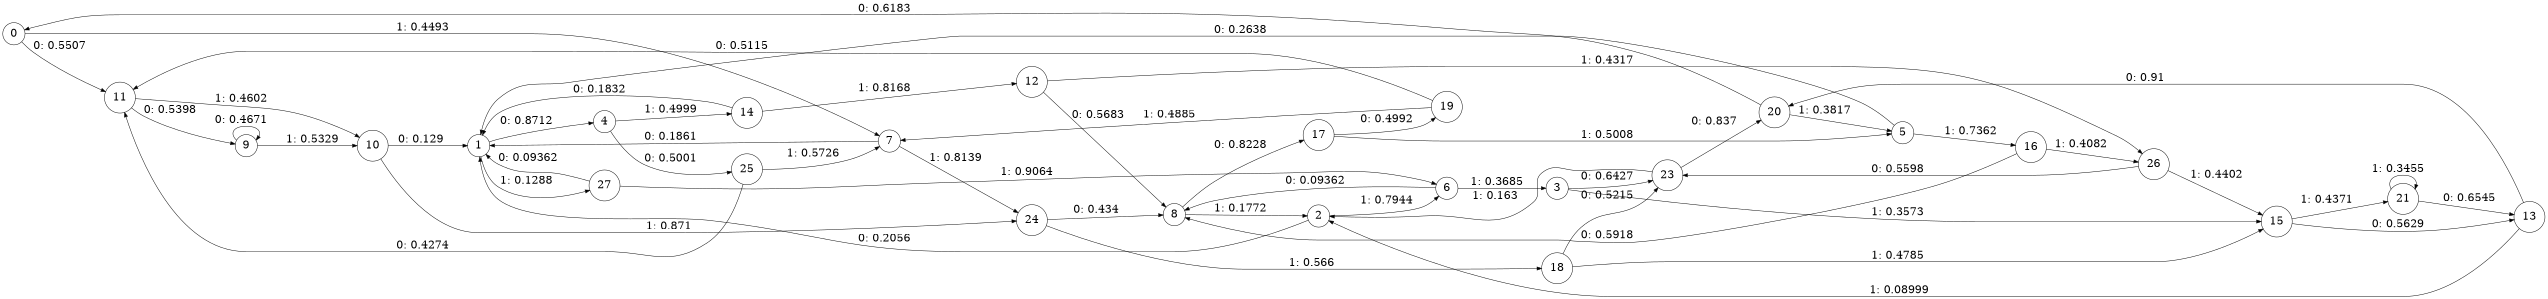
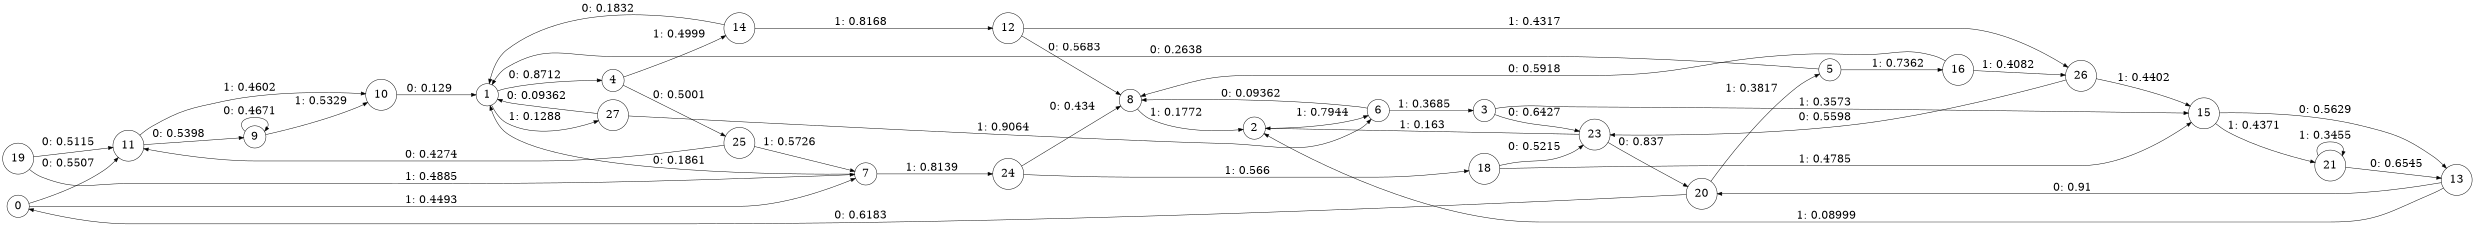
(1319, 135) -> none
(682, 233) -> none
(882, 248) -> none
